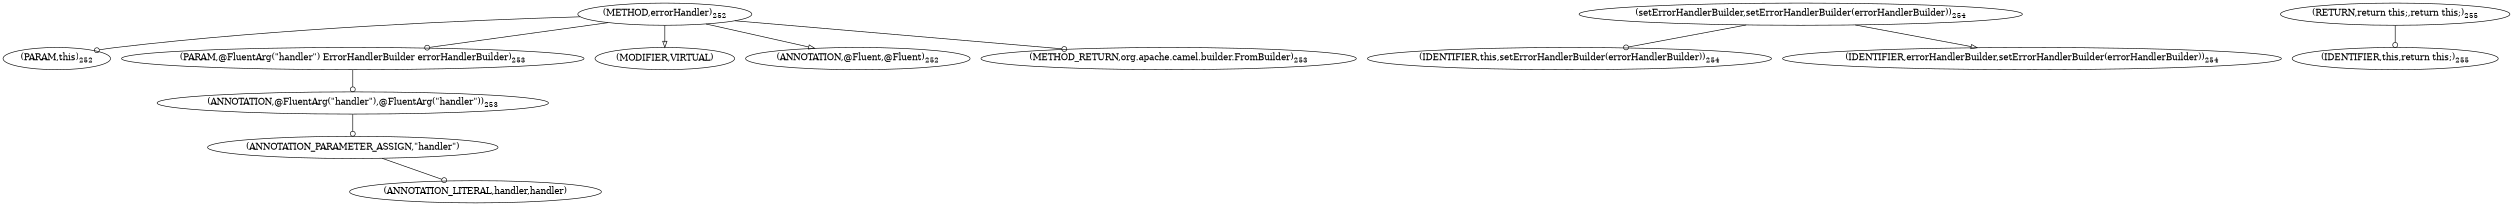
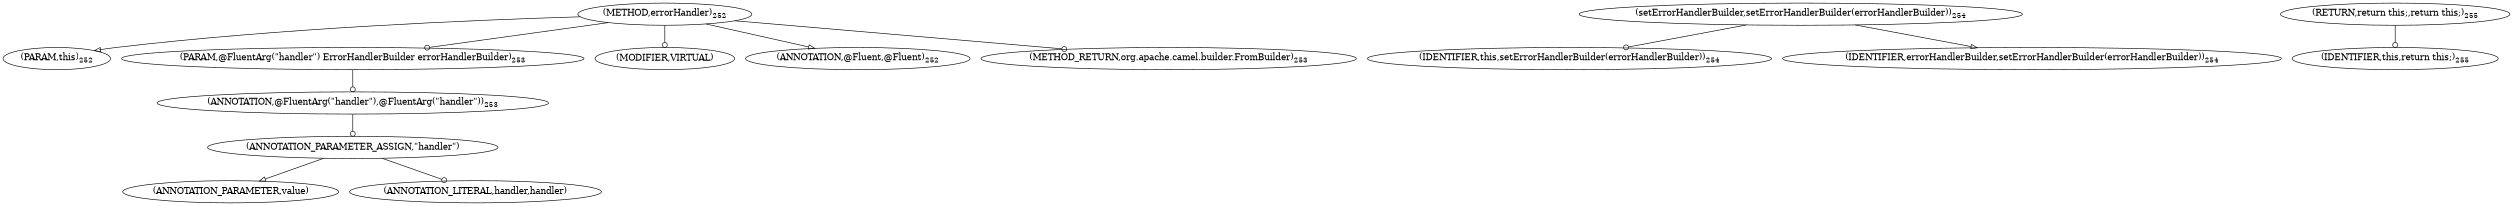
(339, 28) -> (339, 28)
(665, 34) -> (665, 34)
none -> (231, 192)
